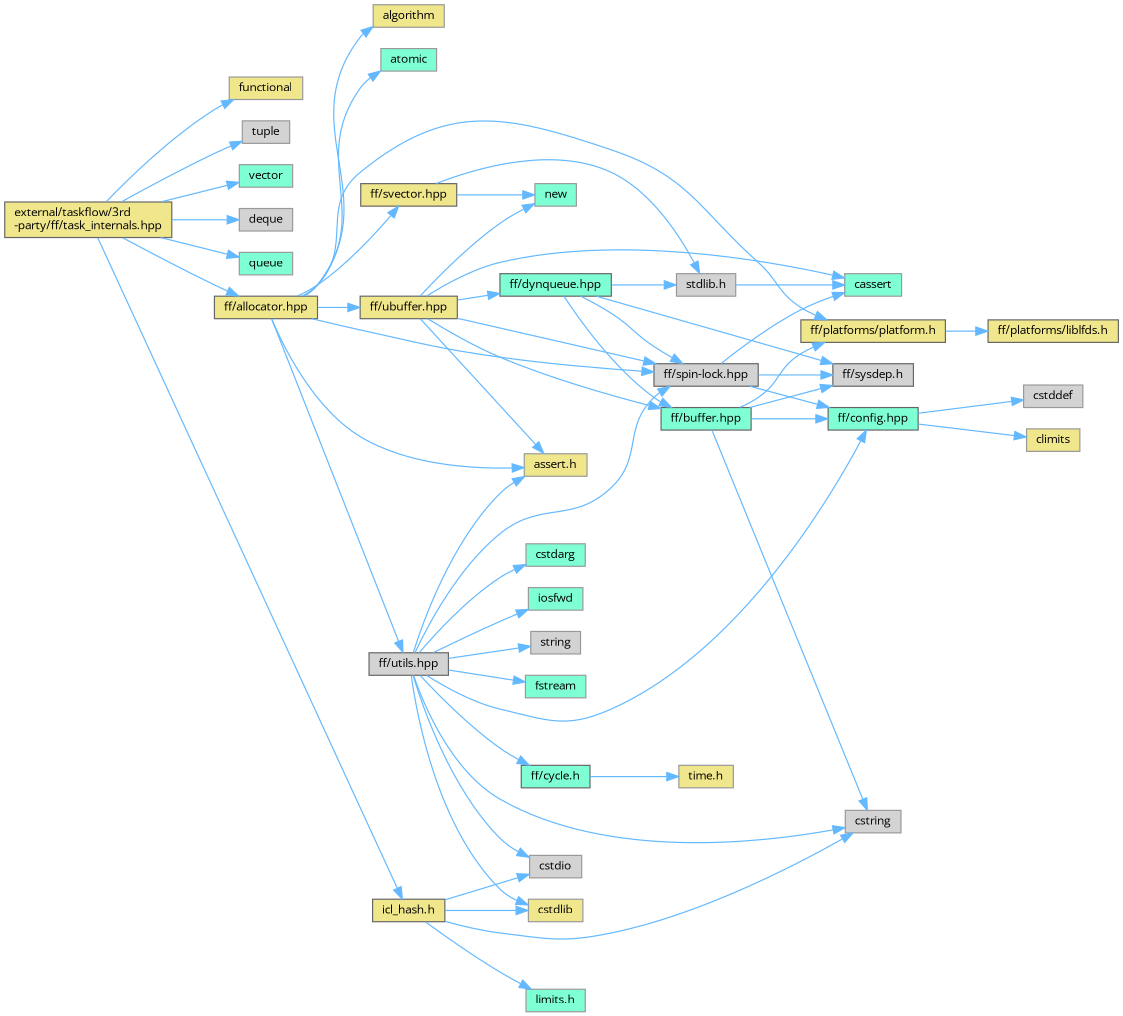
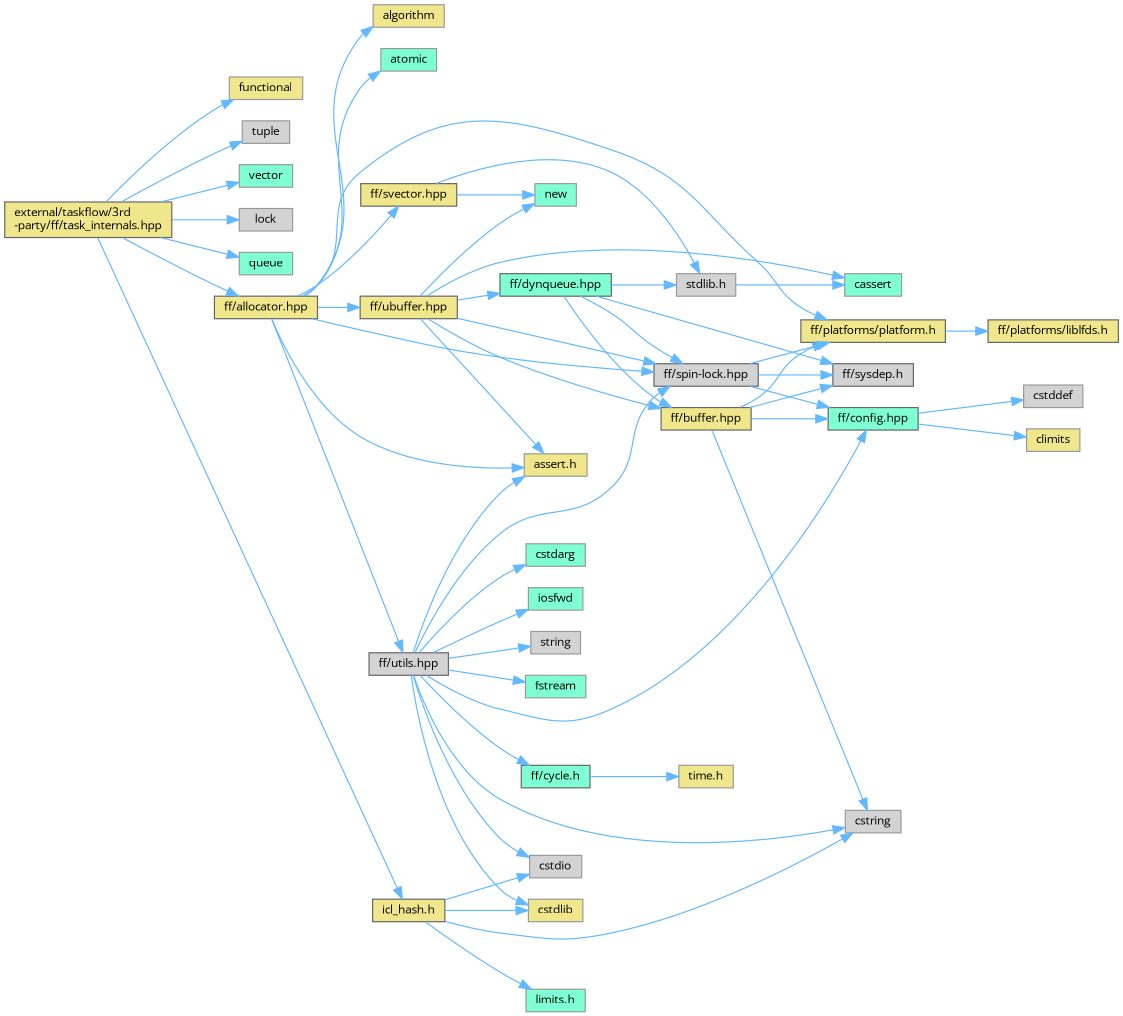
(266, 220) -> (266, 220)
(774, 325) -> (779, 356)
(706, 419) -> (706, 419)
